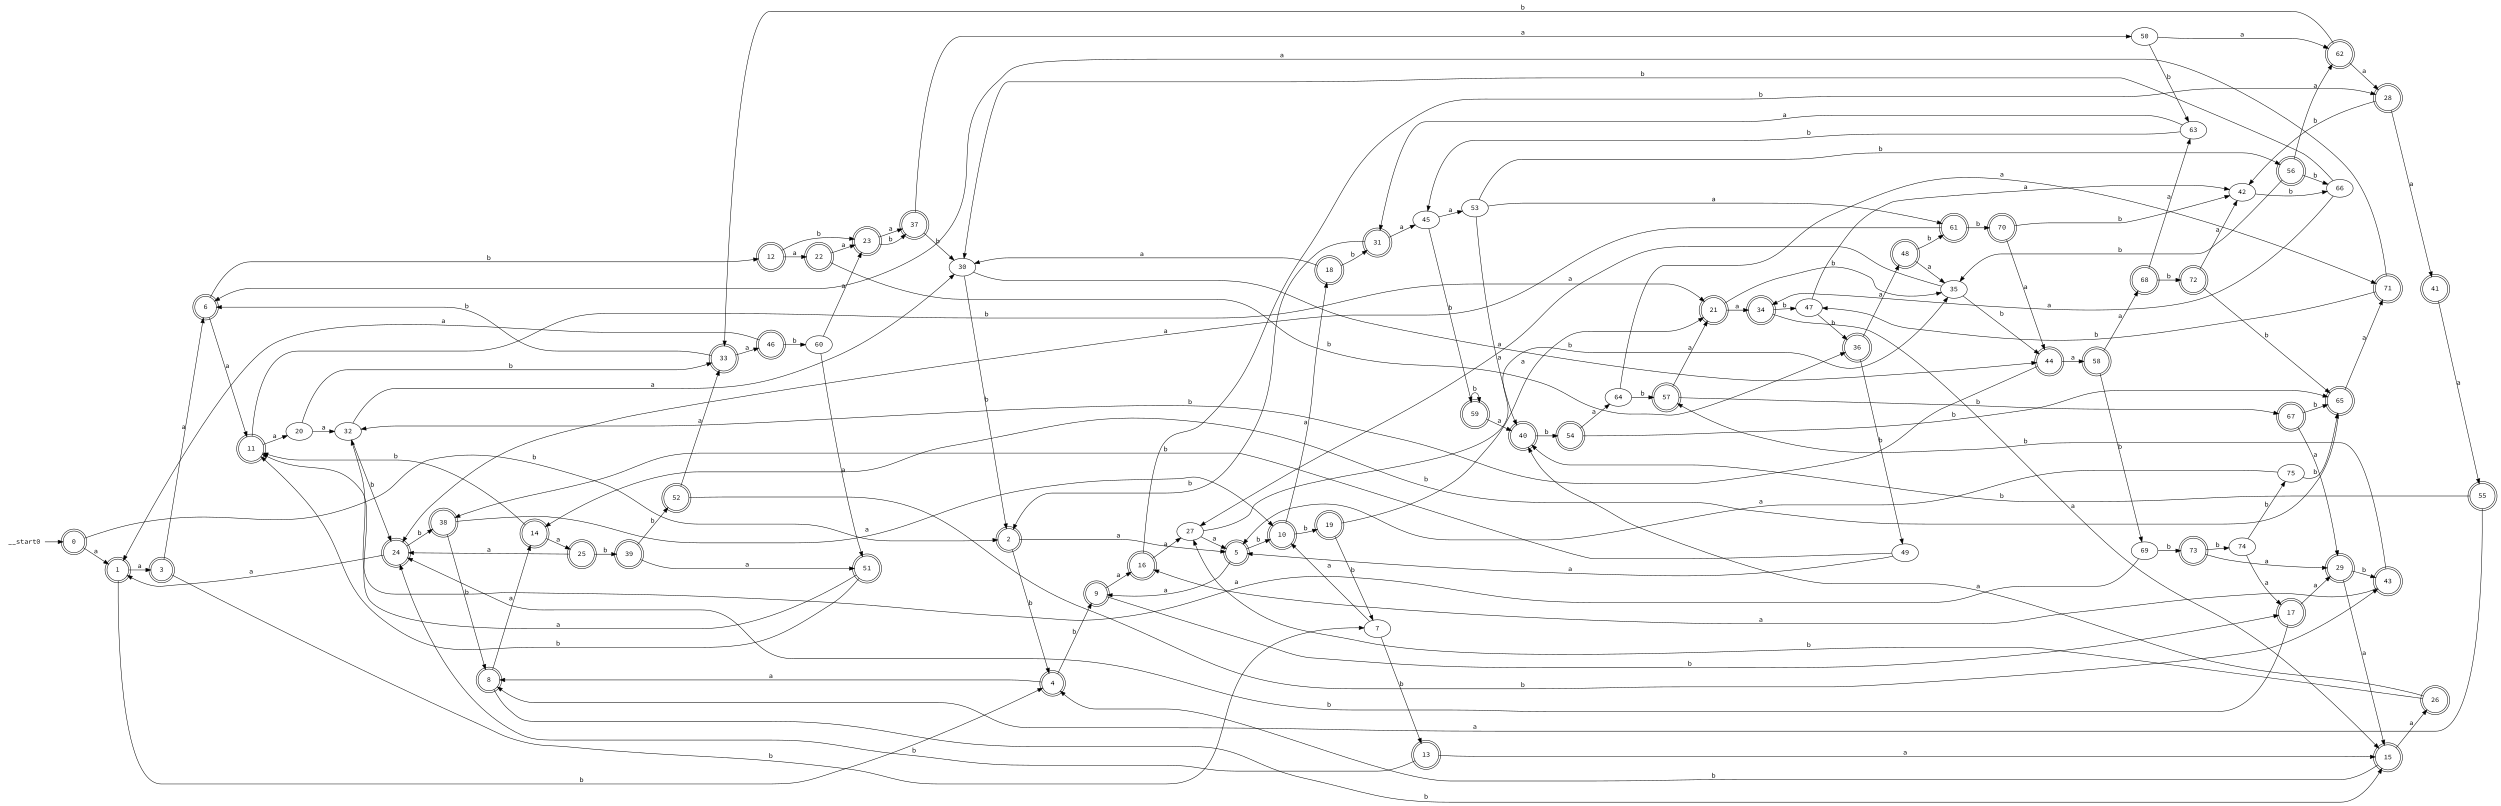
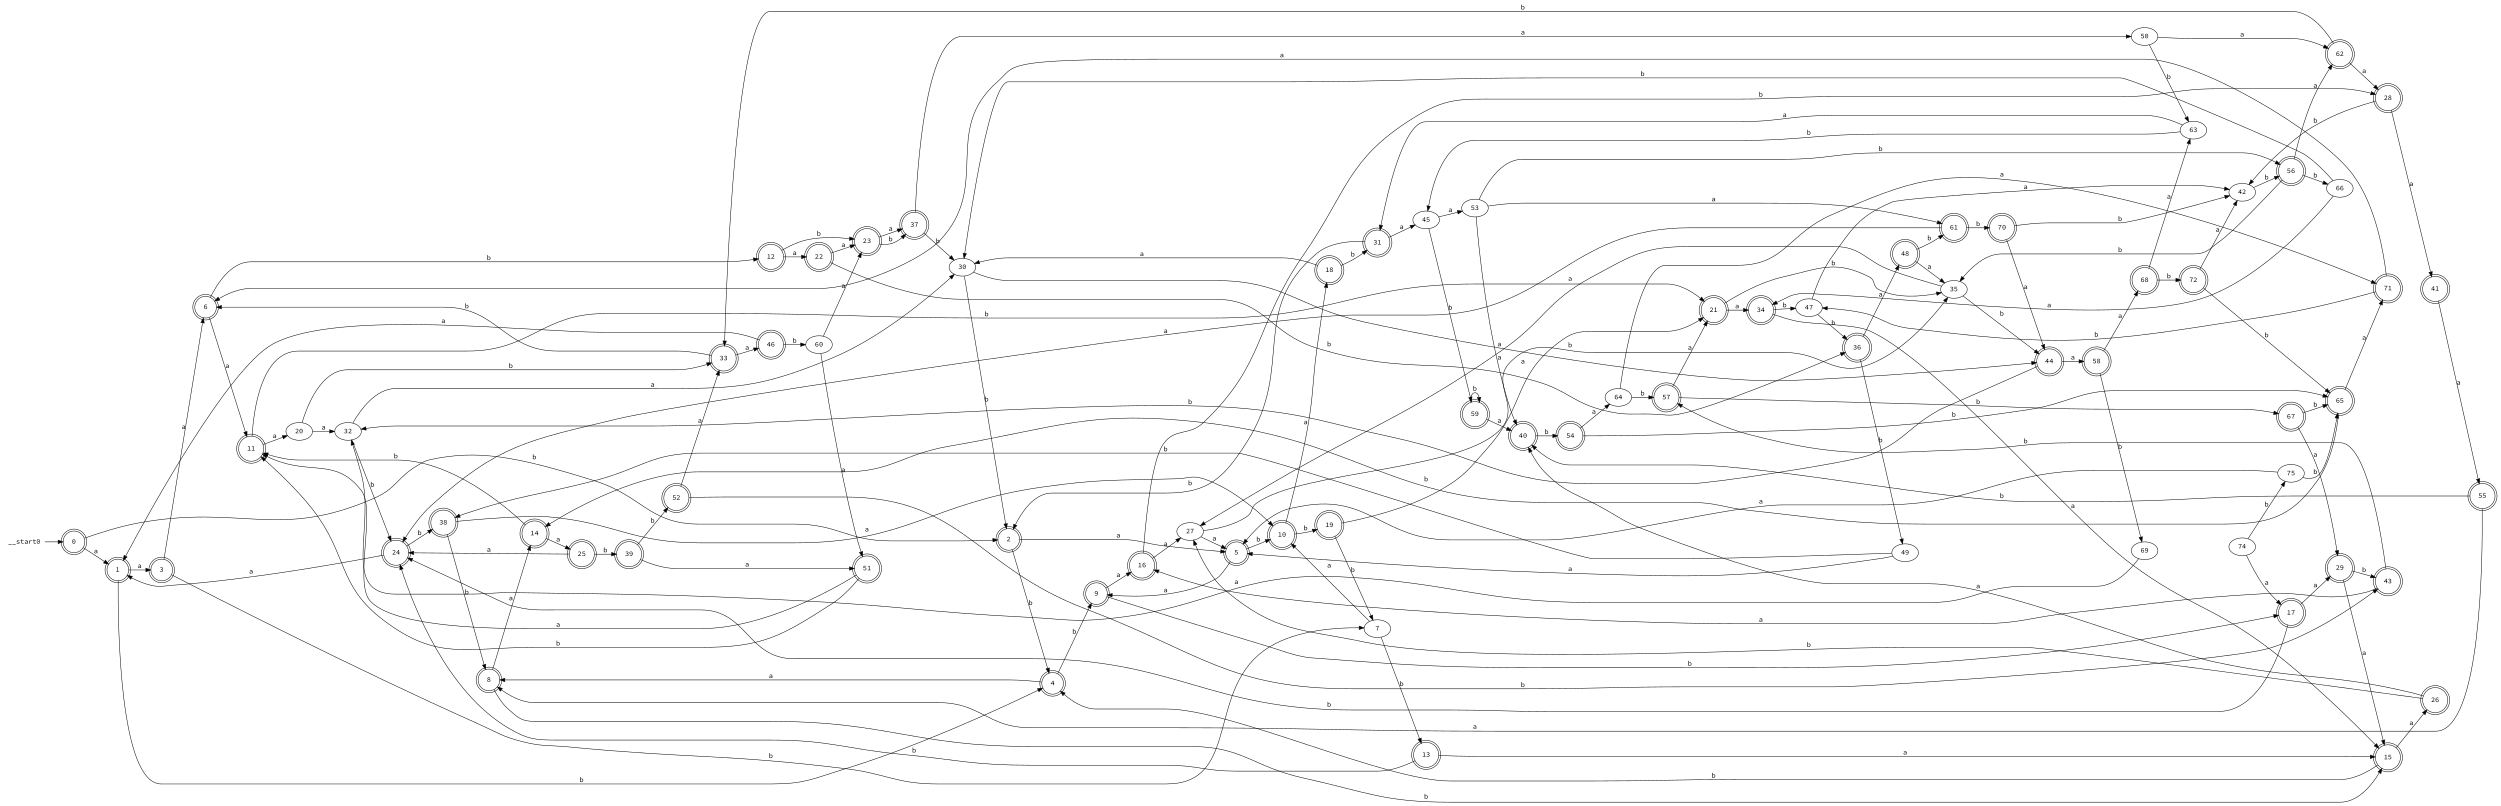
(2289, 196) -> (2264, 183)
(2193, 551) -> none
